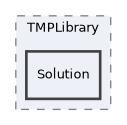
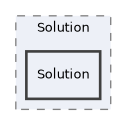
(63, 28) -> (63, 28)
